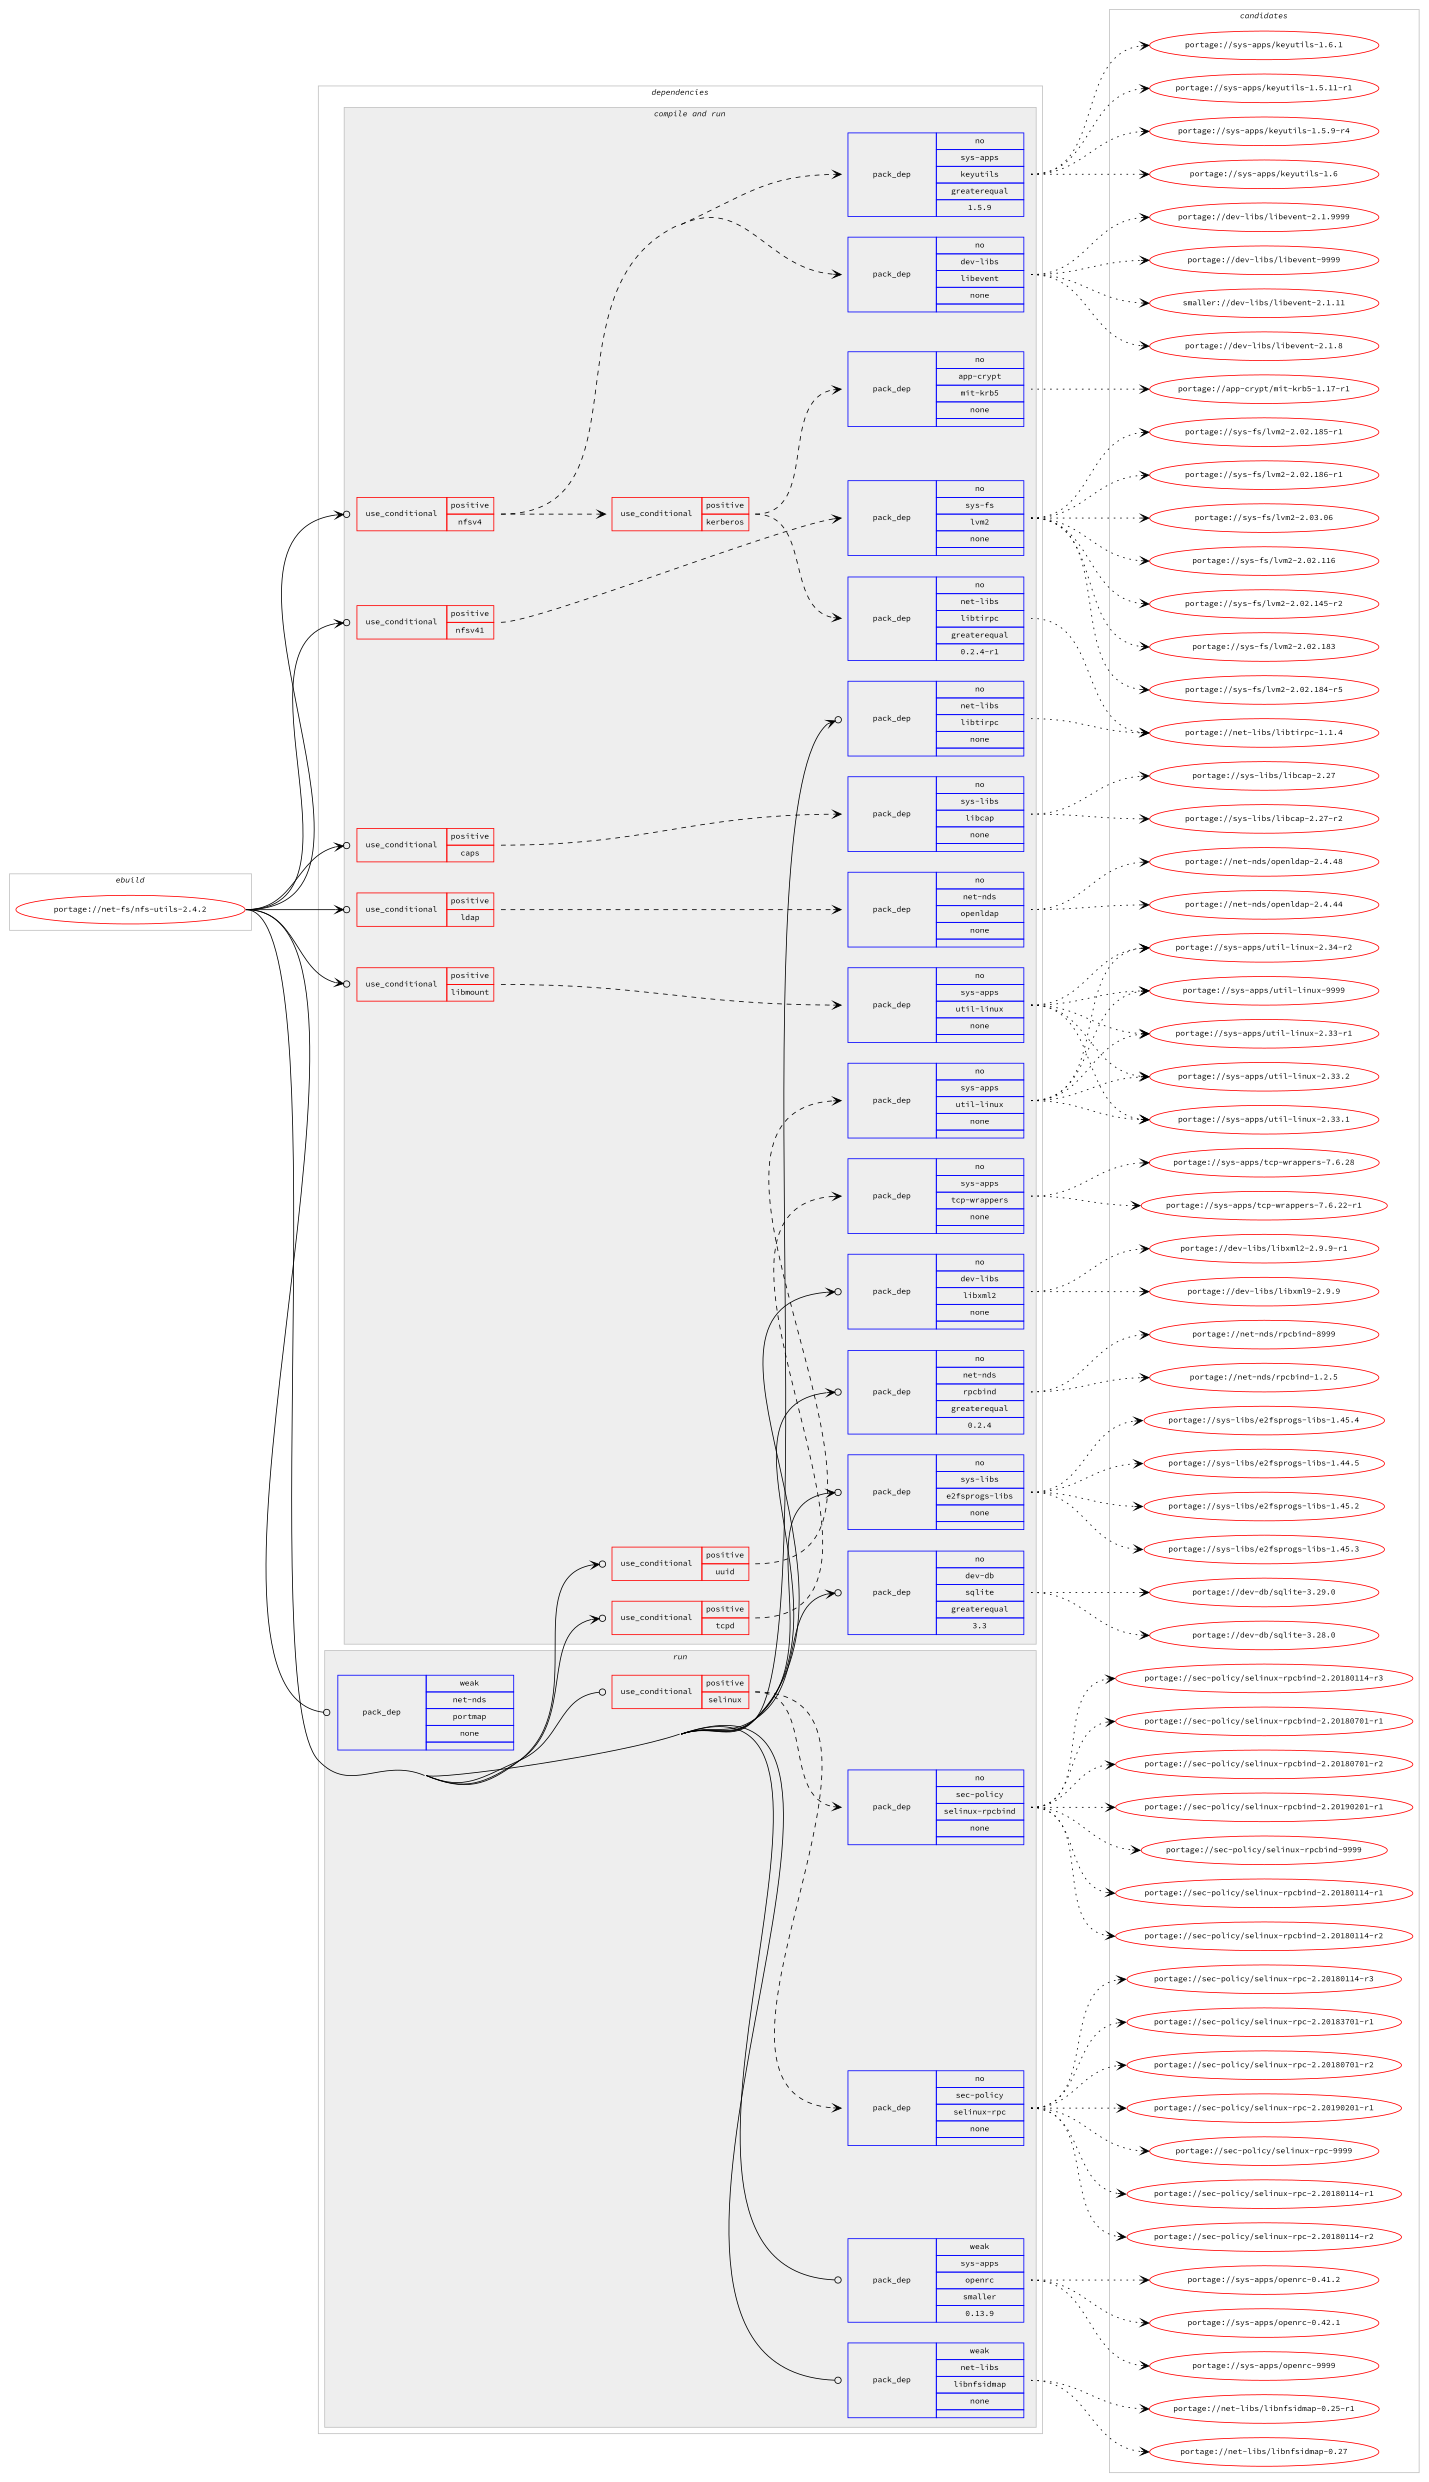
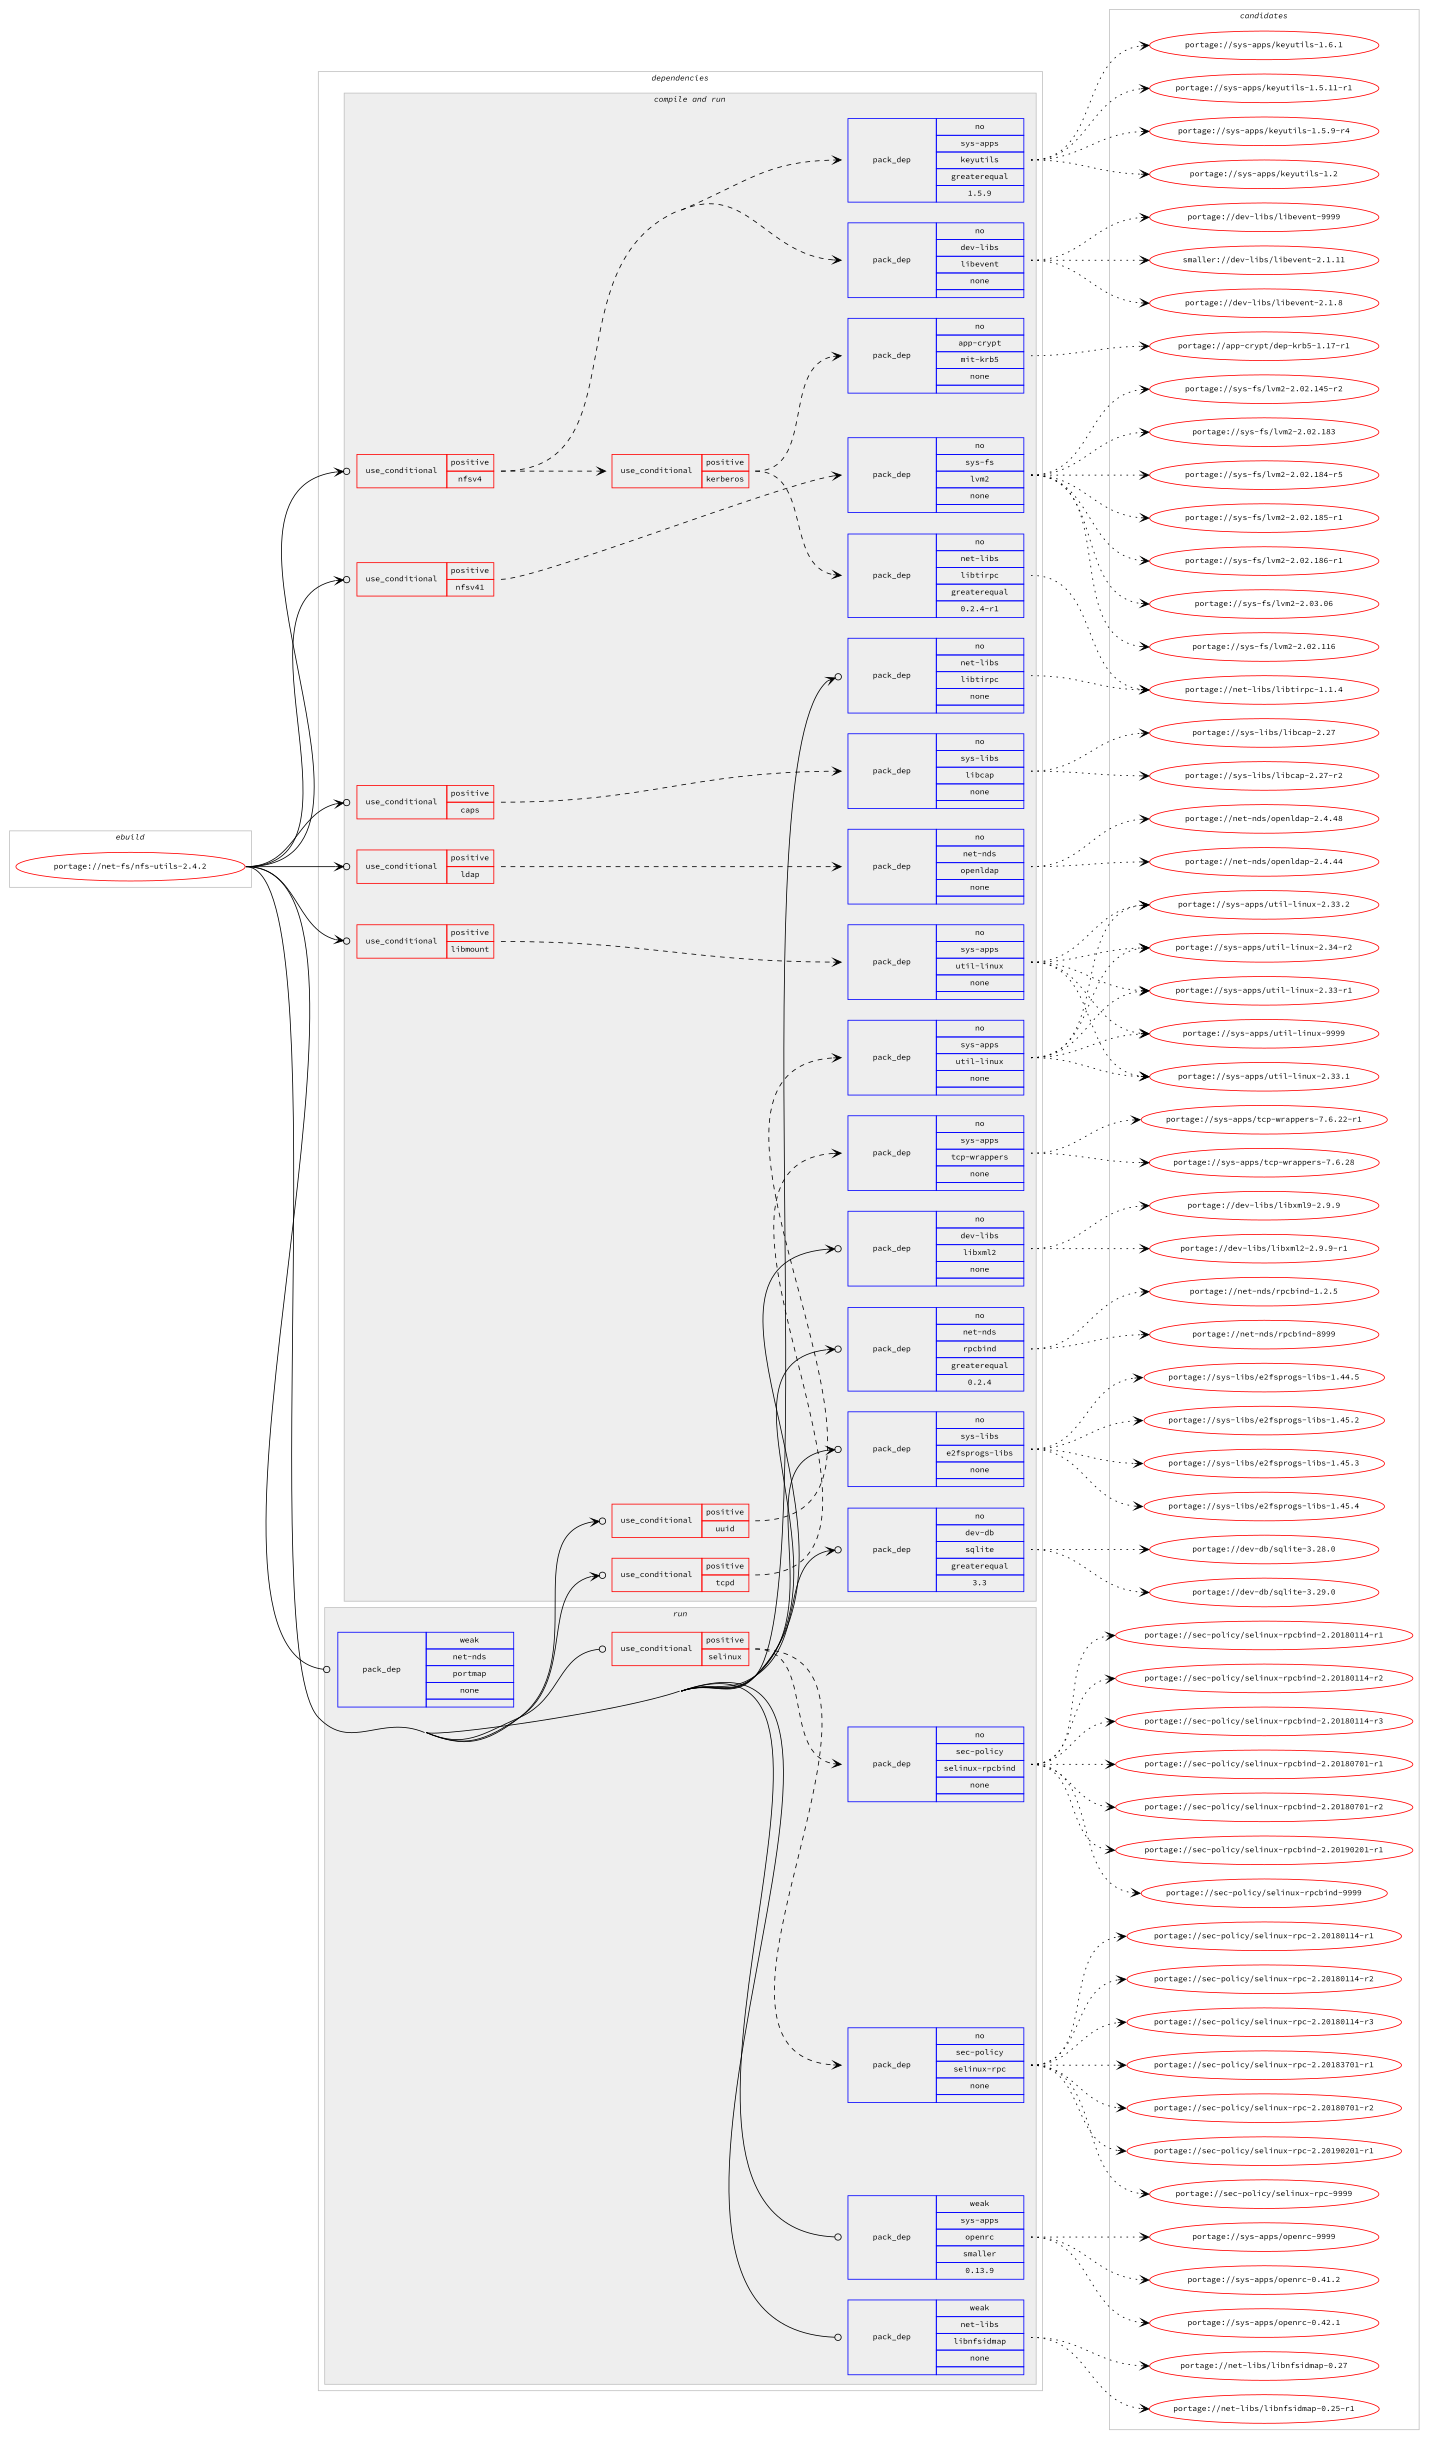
(1264, 174) -> (1264, 174)
(1264, 217) -> none
(1264, 389) -> (1264, 346)
